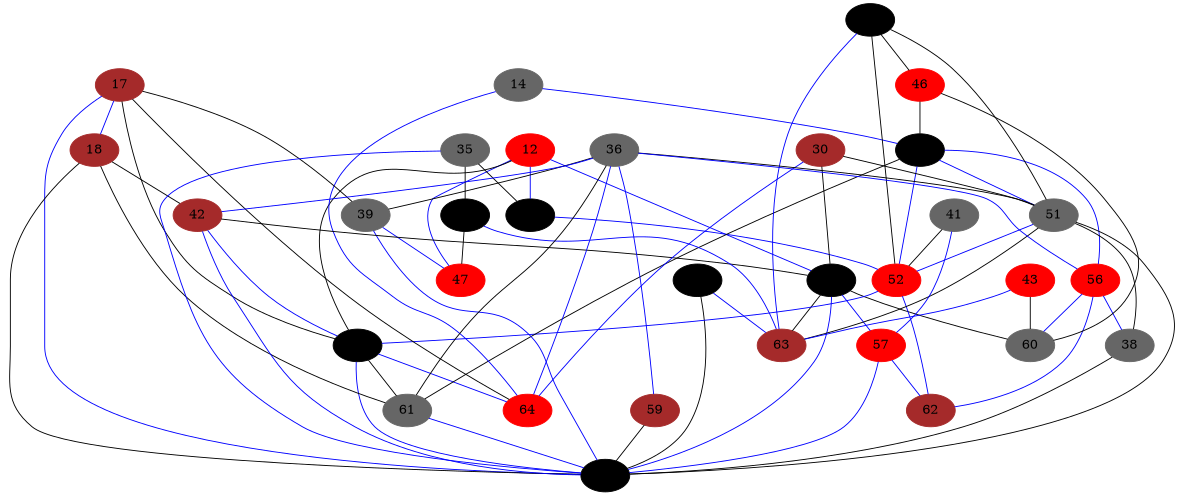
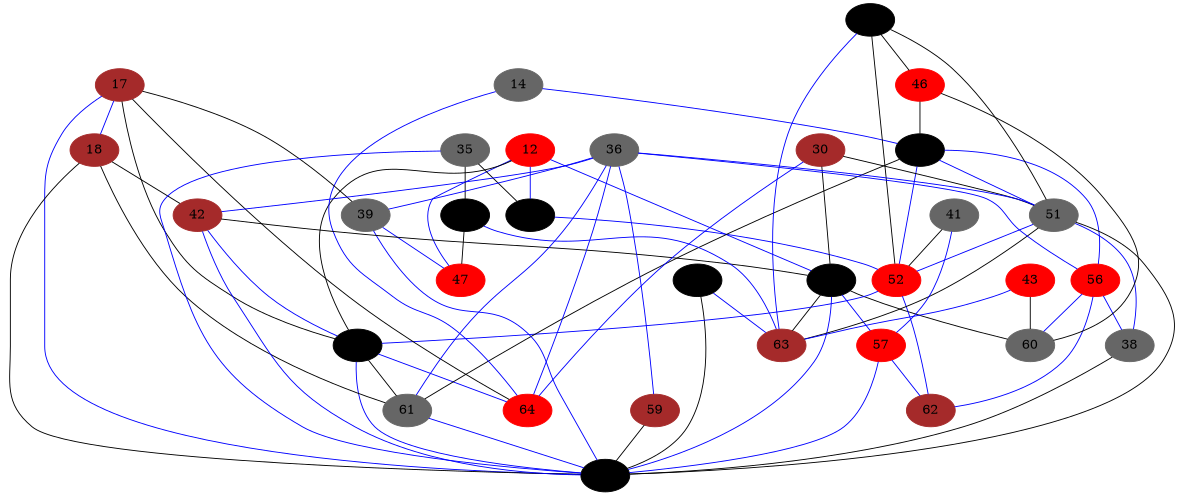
(838, 172) -> (838, 172)
(491, 185) -> (491, 185)
(1128, 264) -> (1128, 264)
(513, 281) -> (513, 281)
